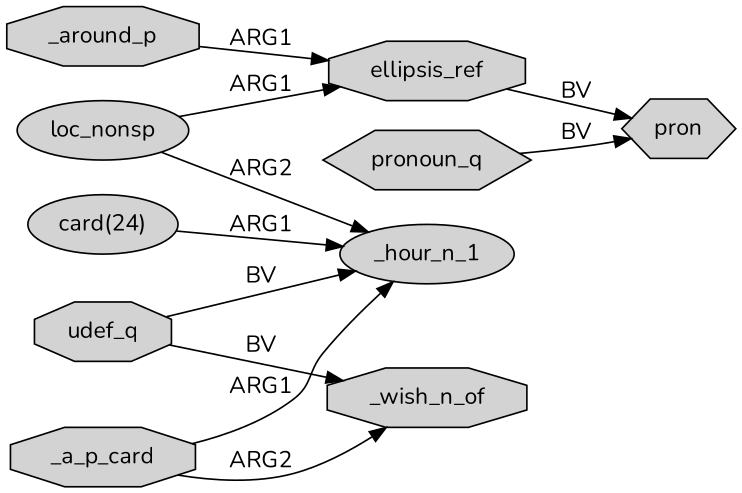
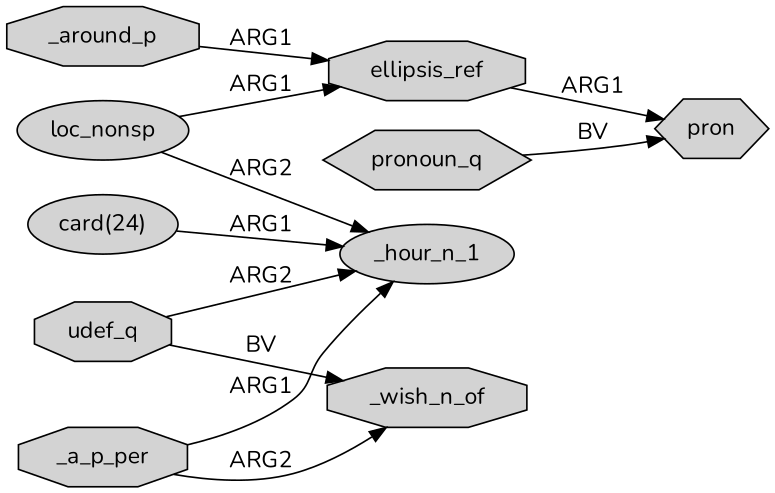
(576, 92) -> (593, 87)
(261, 276) -> (261, 276)
(103, 457) -> (103, 457)
